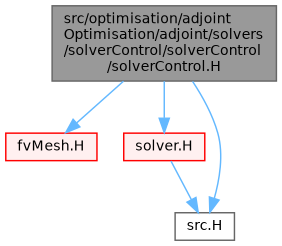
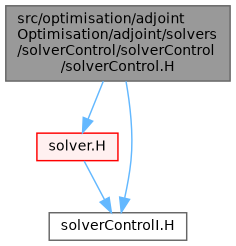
(51, 147) -> none
(205, 226) -> (118, 226)
